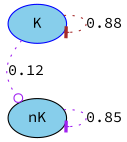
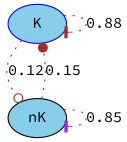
(7, 67) -> (7, 67)
none -> (45, 75)
